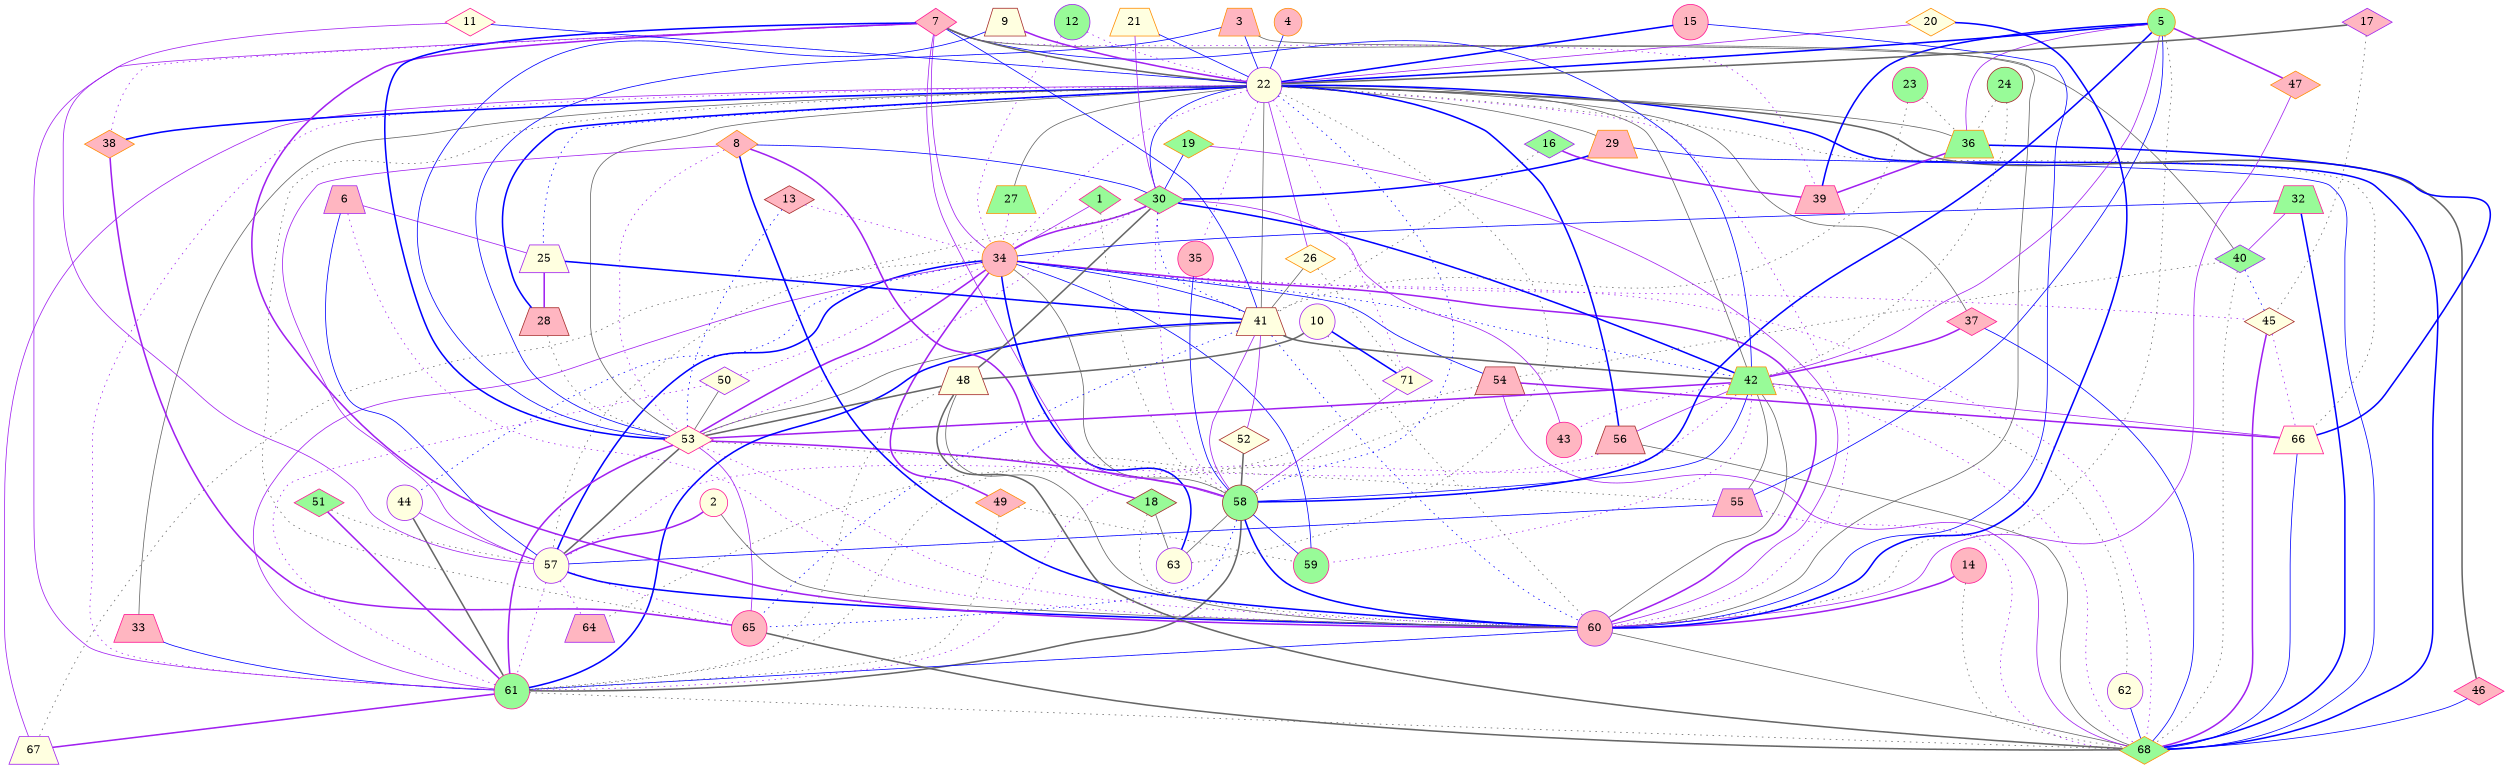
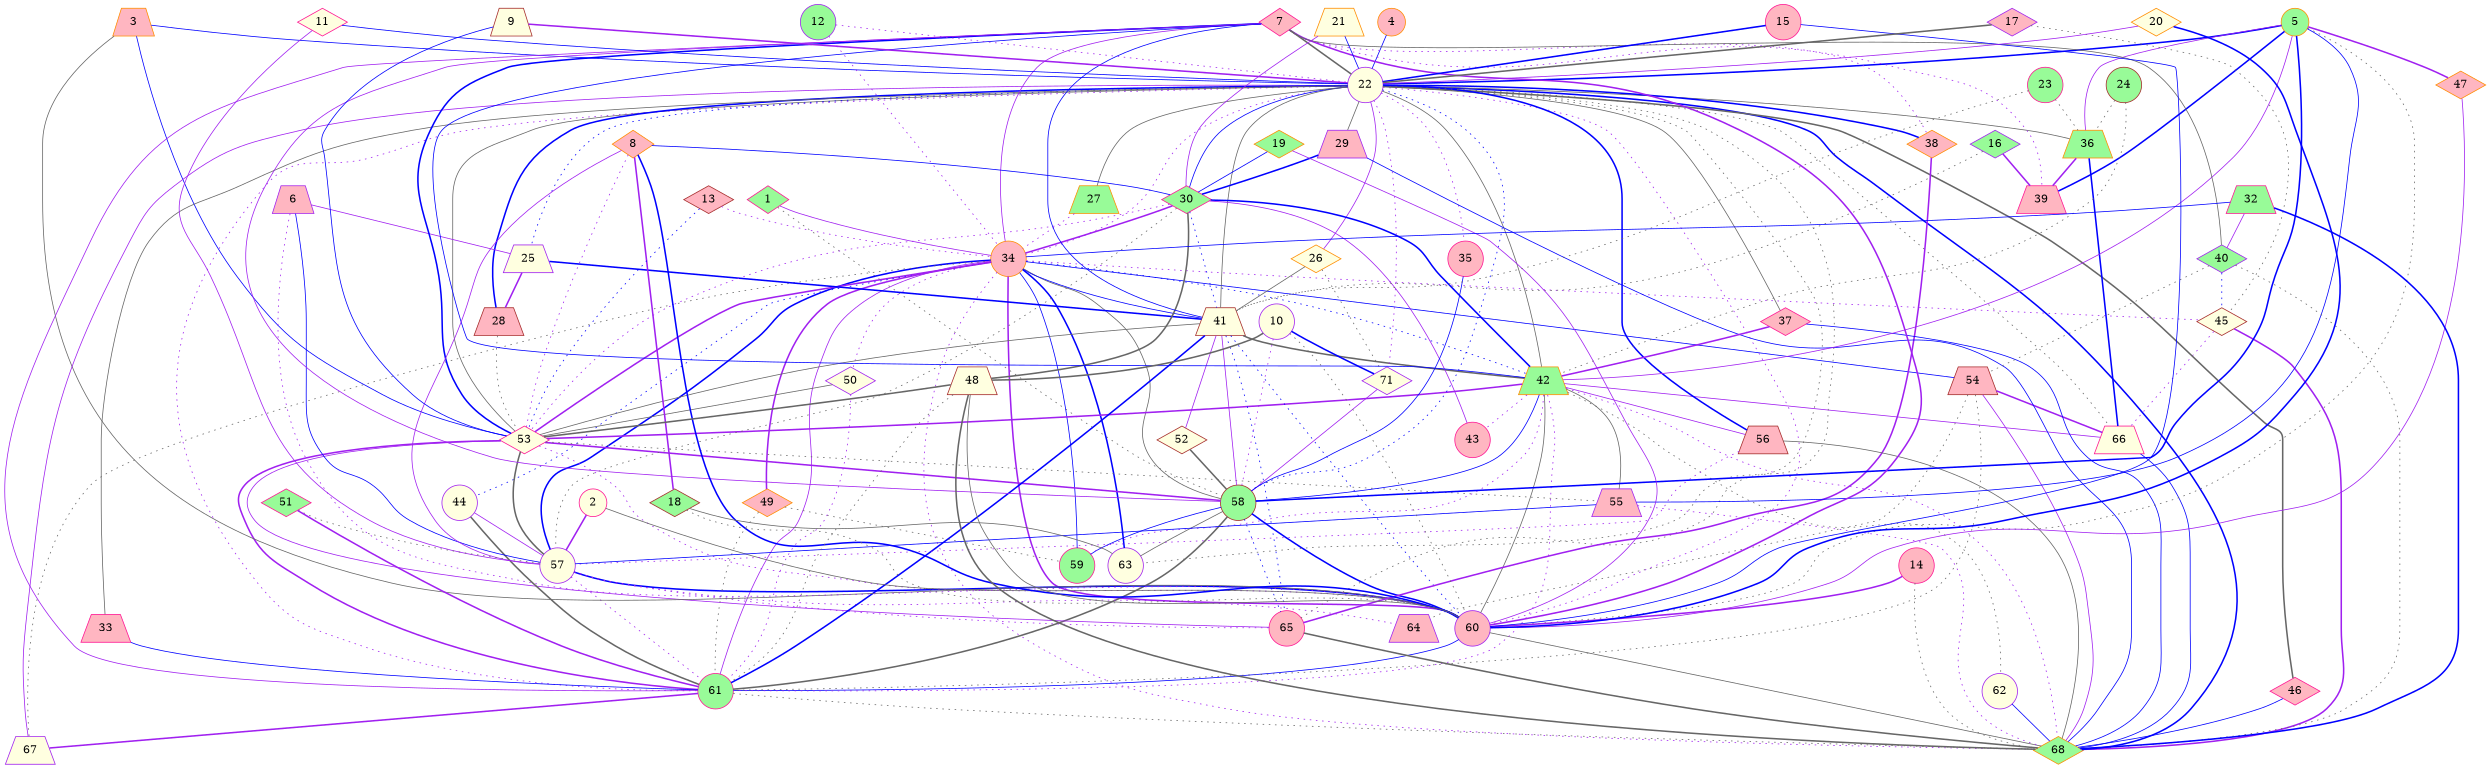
(1613, 144) -> (1342, 144)
(1162, 354) -> (1257, 412)
